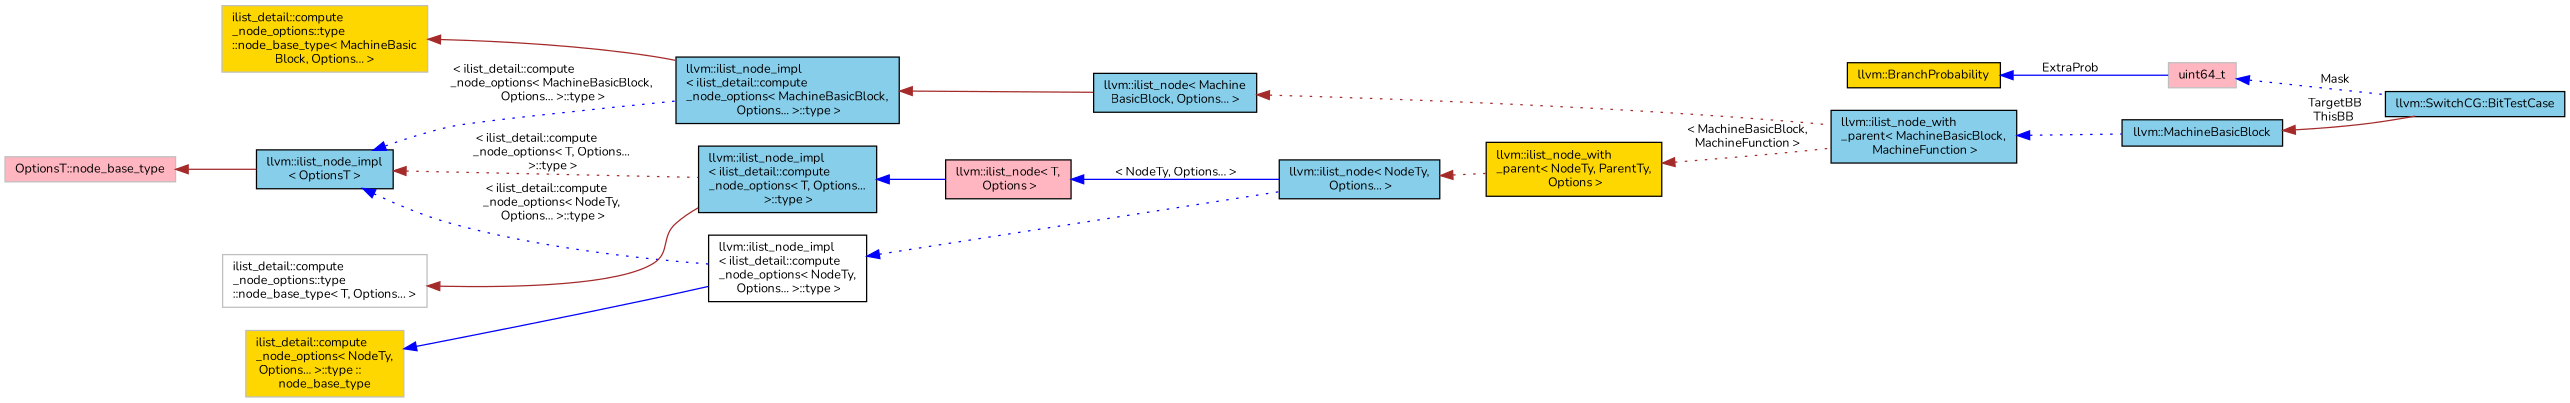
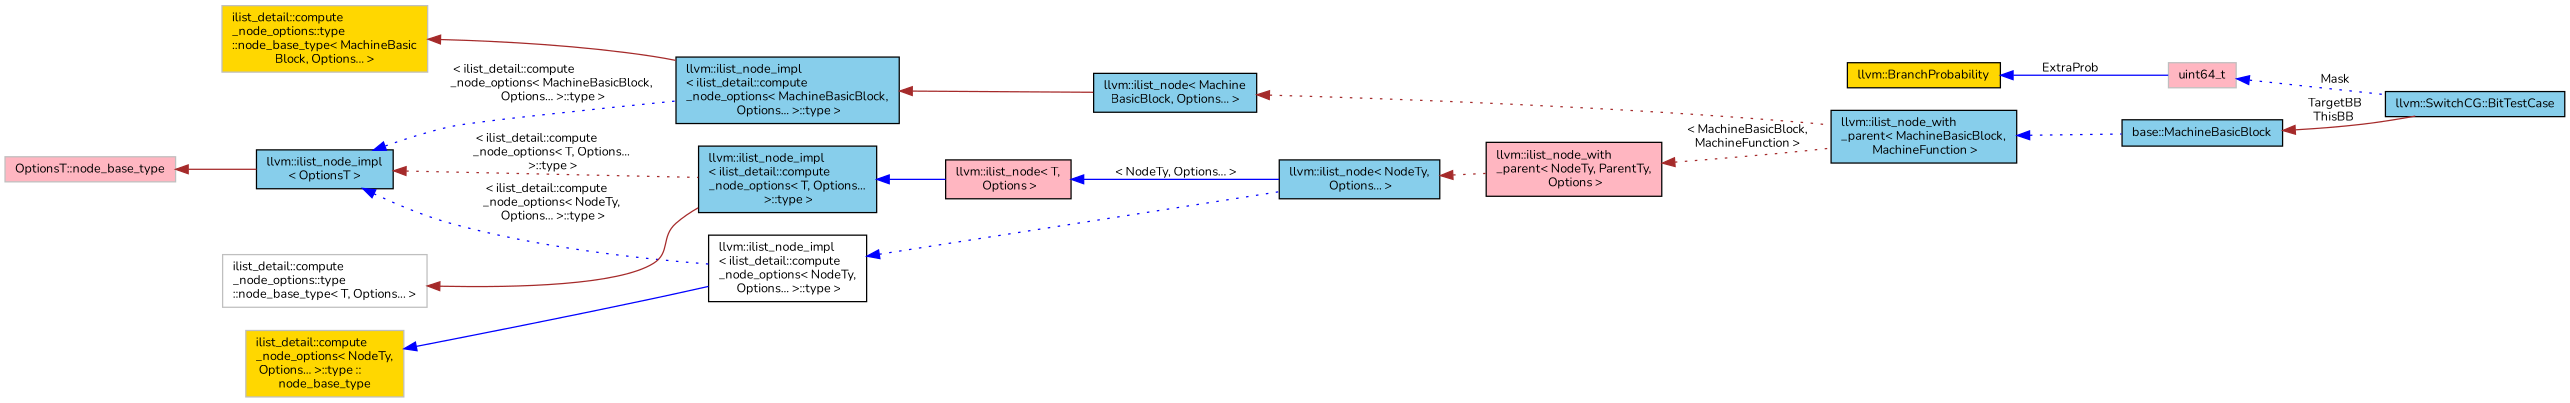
(2202, 133) -> (2202, 133)
(1574, 169) -> (1574, 169)
